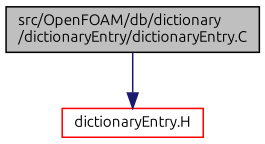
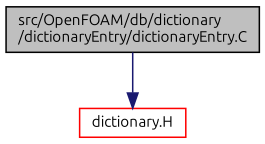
(133, 123) -> (133, 123)
